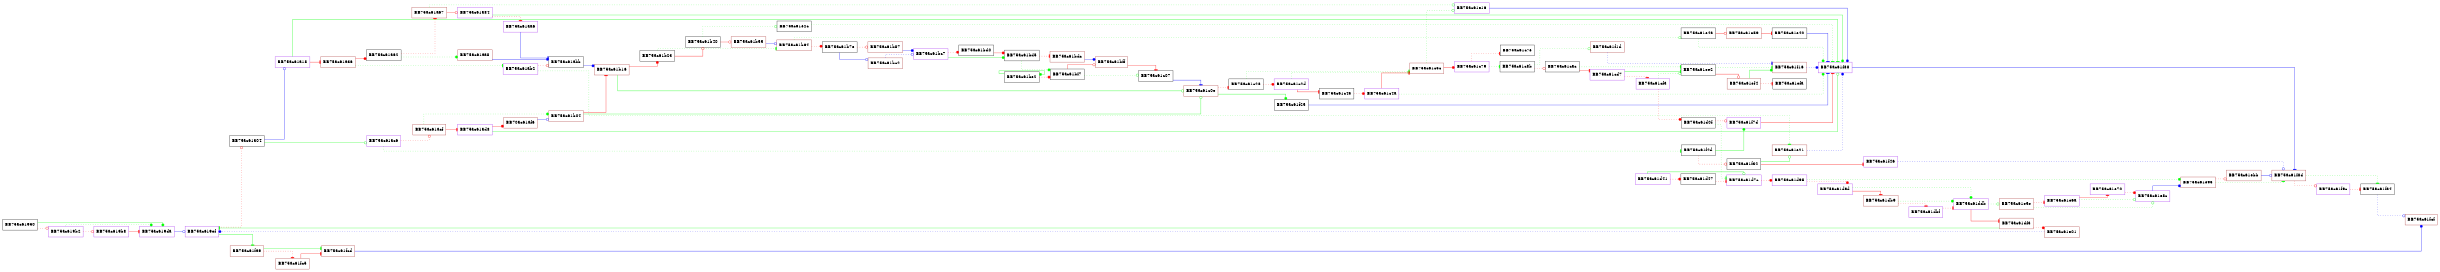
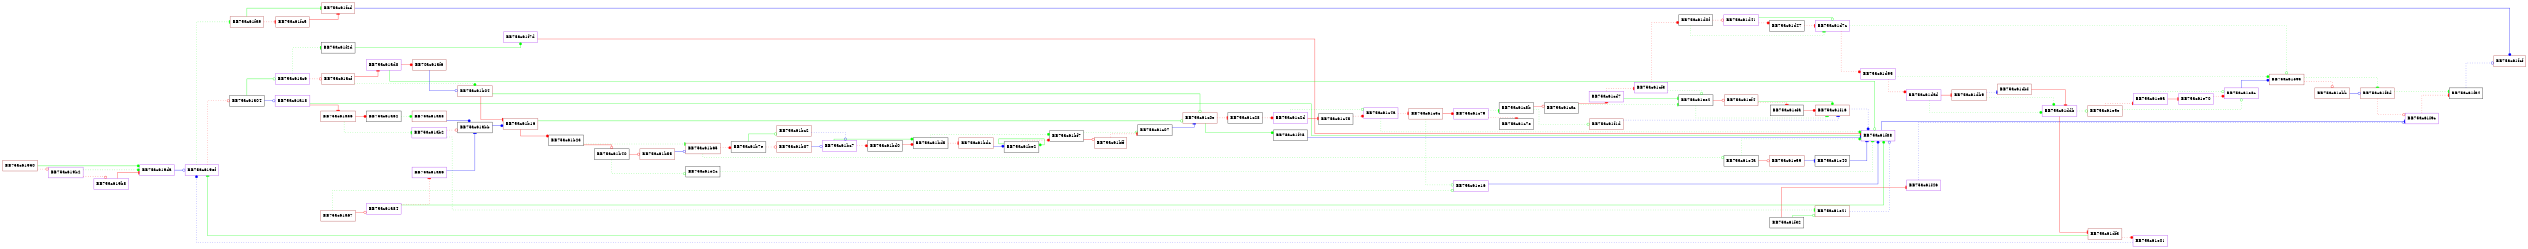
none -> (2091, 26)
(1766, 33) -> (1809, 161)
(794, 45) -> (703, 149)
(907, 51) -> (816, 146)
(435, 53) -> none
(1089, 59) -> (998, 146)
(849, 60) -> (758, 134)
(1144, 65) -> (1122, 134)
(1539, 68) -> (1538, 106)
(2124, 68) -> (2138, 121)
(1290, 71) -> none
(1346, 72) -> (1324, 109)
(1382, 75) -> (1403, 113)
none -> (1808, 110)
(1720, 121) -> (1717, 20)
(1843, 131) -> (1889, 197)
(2093, 162) -> (2132, 123)
(1707, 164) -> none
(1913, 204) -> (1991, 92)
(1947, 208) -> (2056, 90)
(1926, 212) -> (2014, 89)
(20, 225) -> (20, 166)
(2062, 232) -> (2150, 241)
(241, 234) -> (197, 77)
